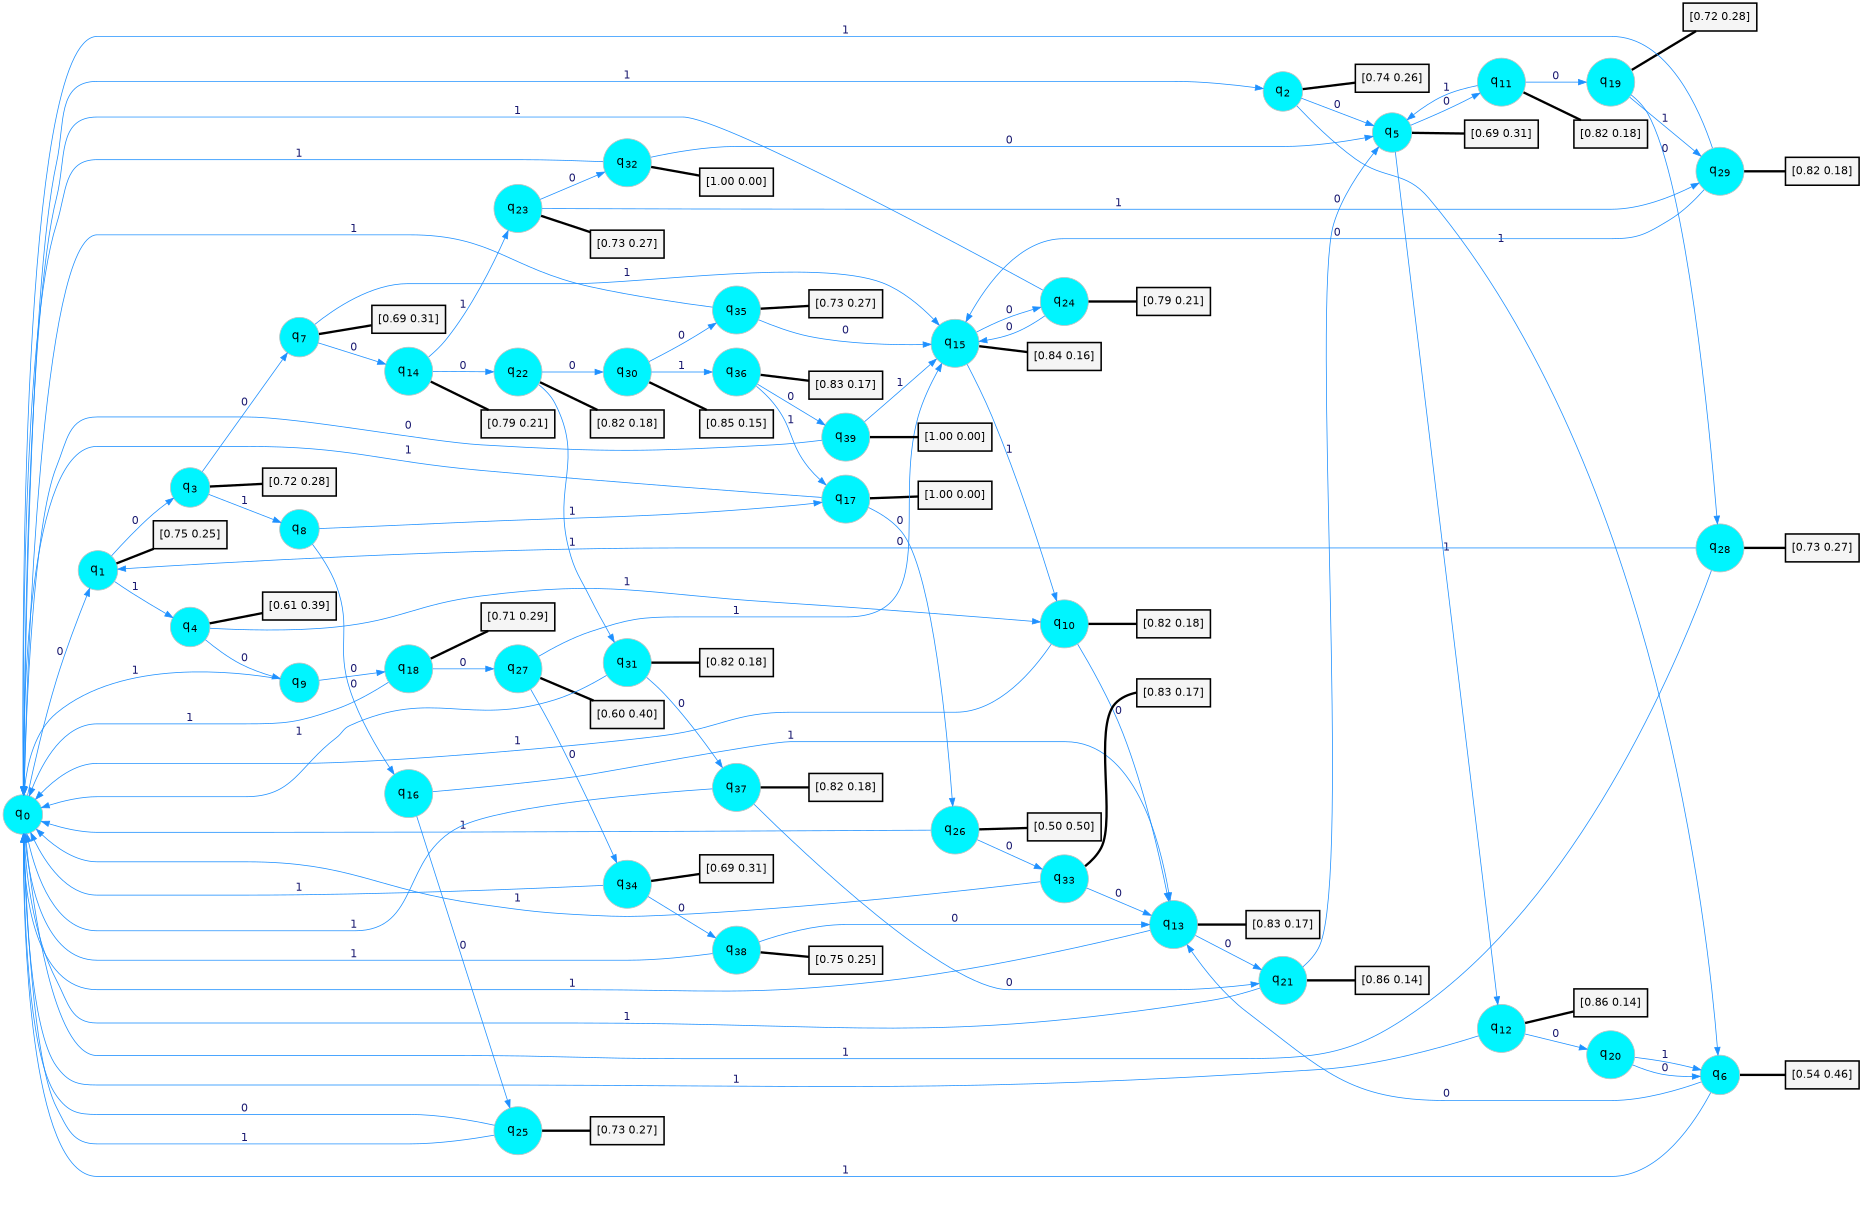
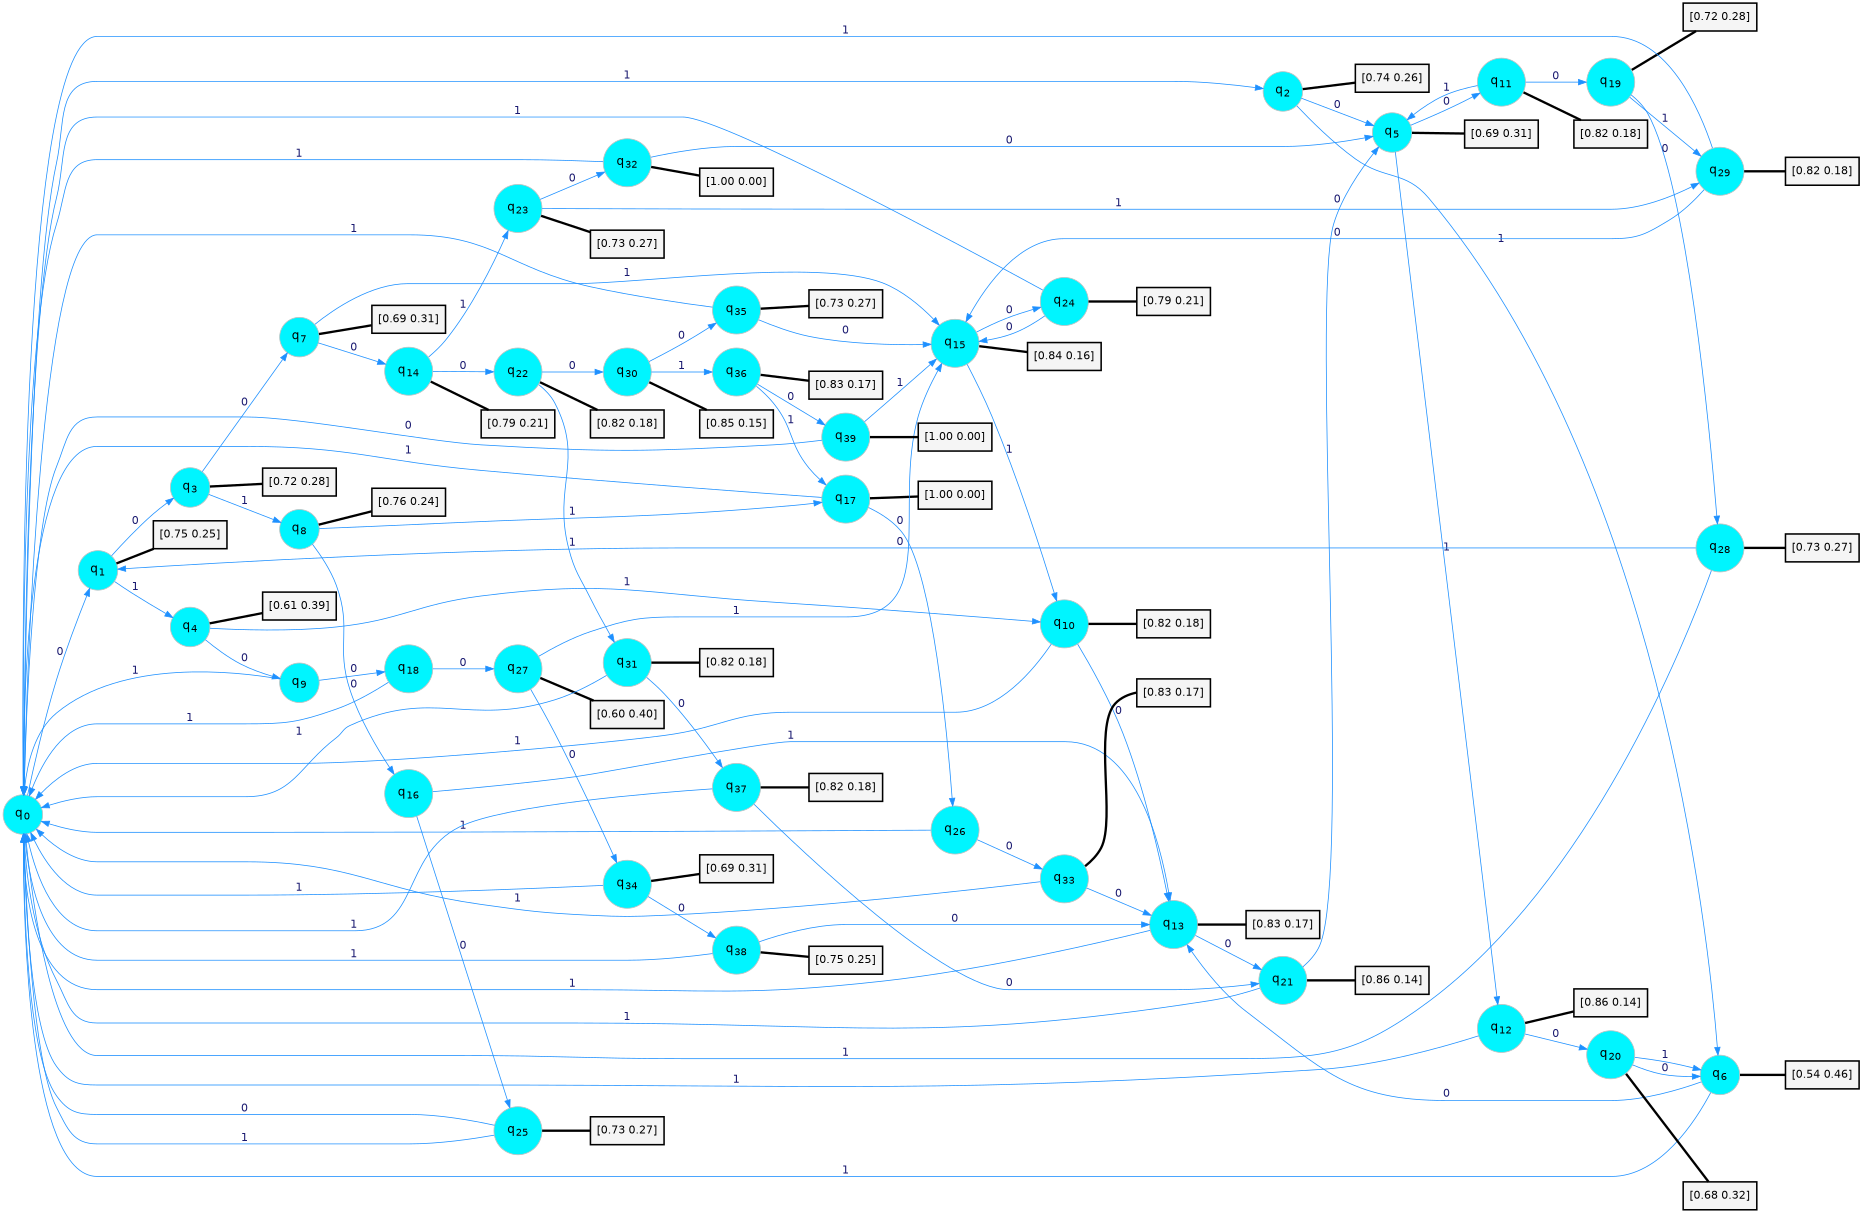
none -> (409, 502)
(518, 617) -> none
(1064, 827) -> none
none -> (1720, 1196)
